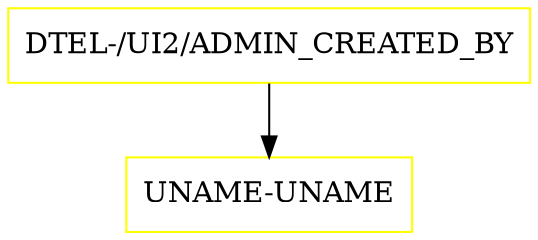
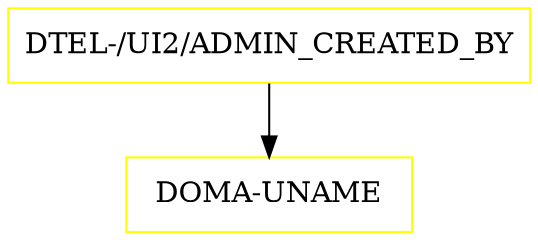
(269, 195) -> (269, 195)
